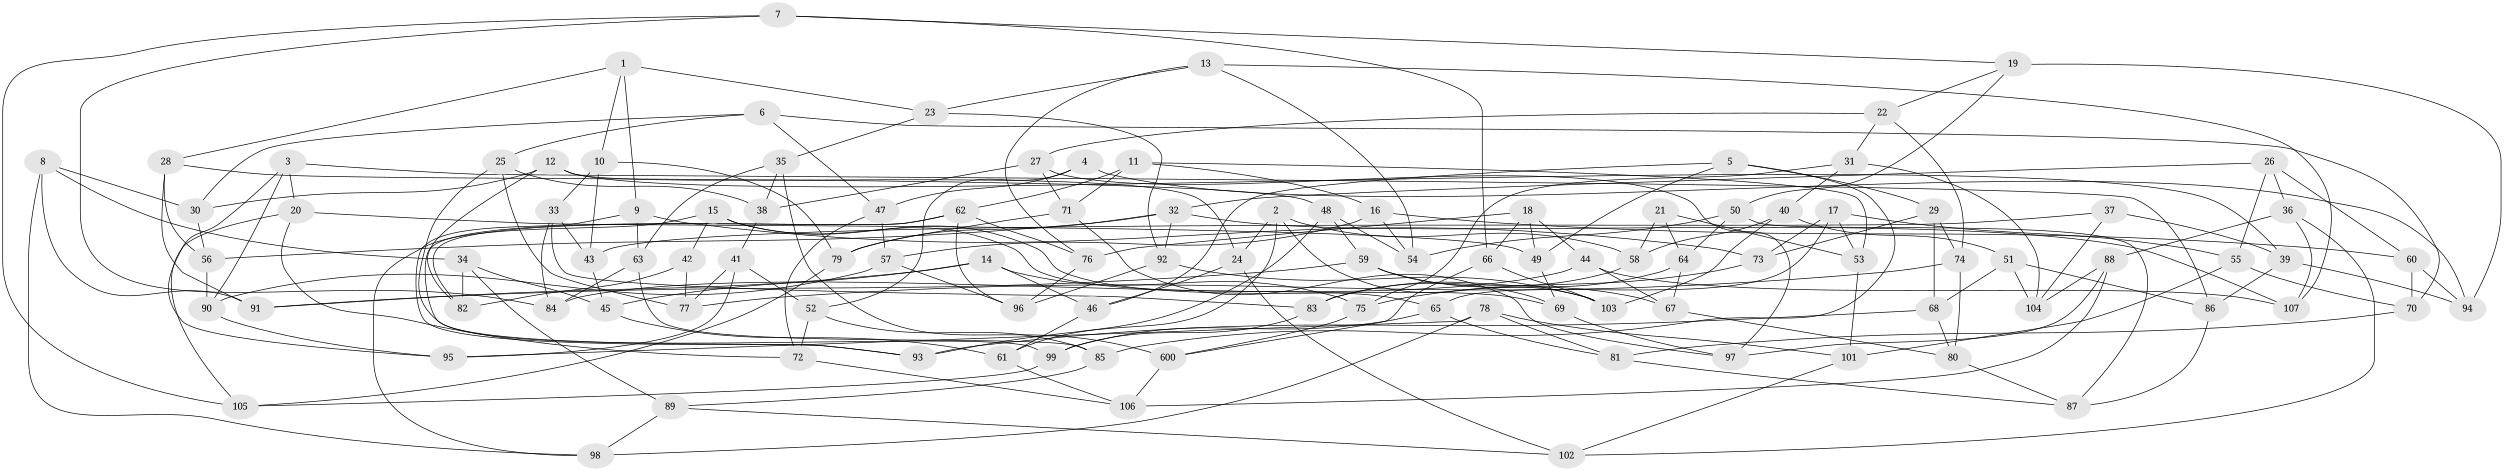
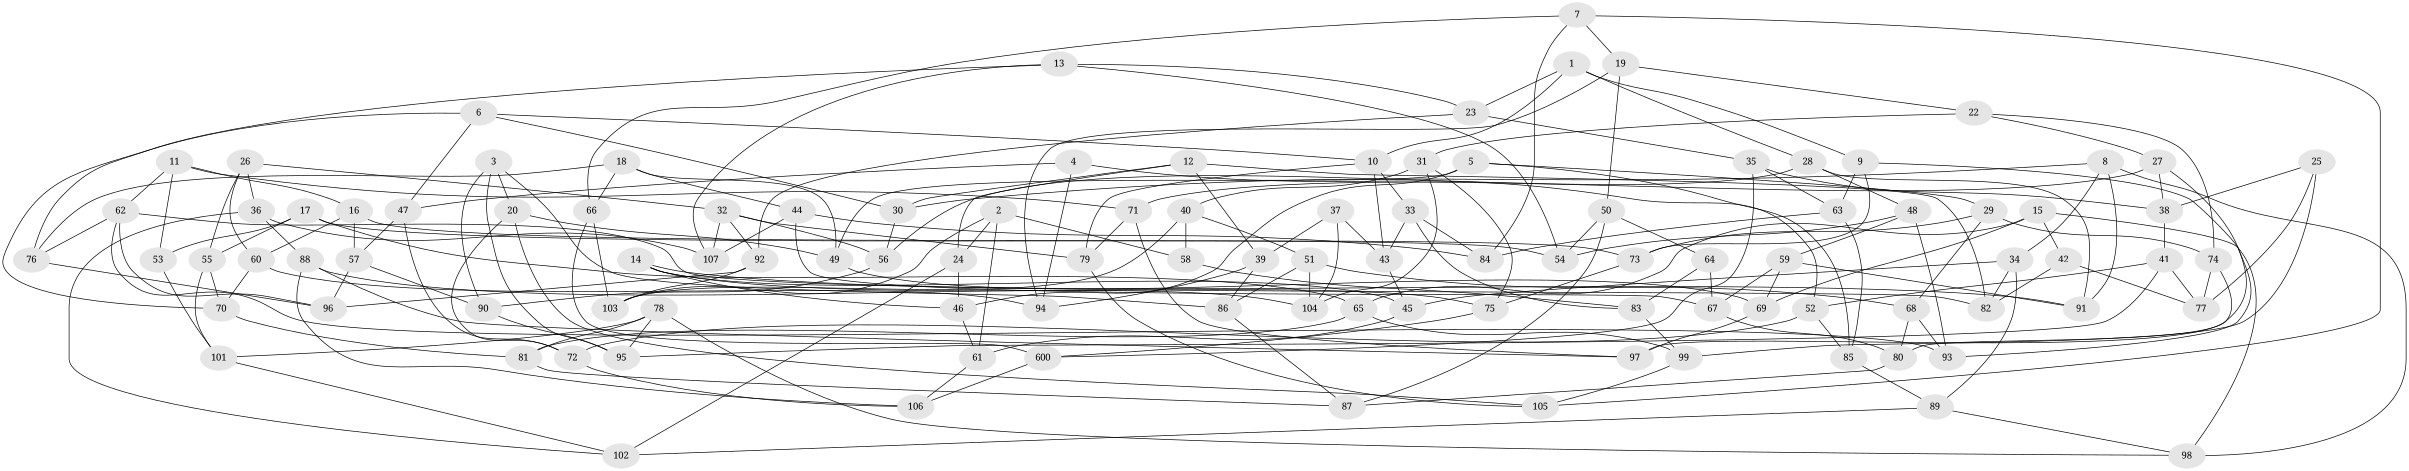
(634, 127) -> (926, 134)
(1661, 211) -> none
